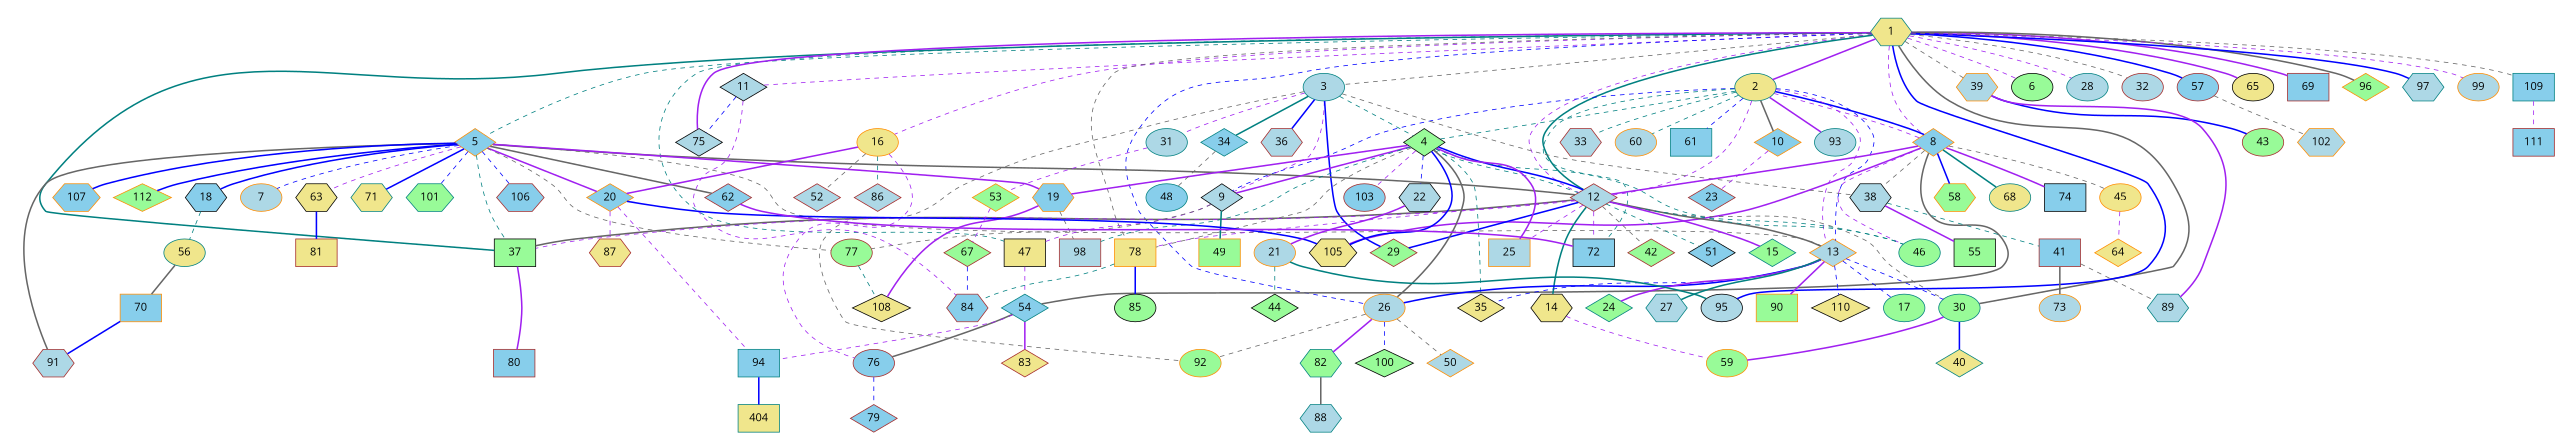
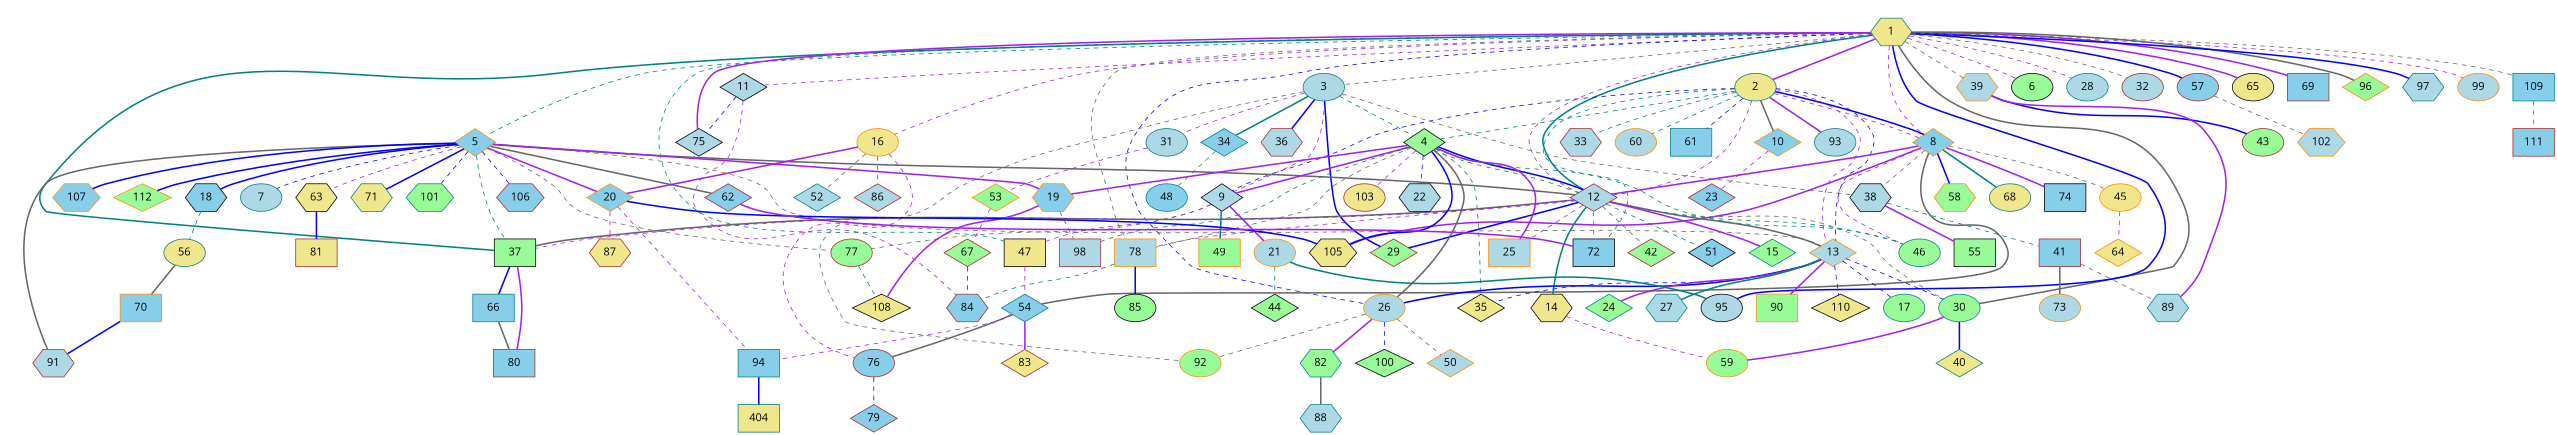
(261, 198) -> (261, 198)
(817, 198) -> (817, 198)
(1364, 198) -> (1364, 198)
(1348, 225) -> (1247, 224)
(1135, 253) -> (1135, 253)
none -> (494, 308)
